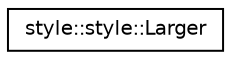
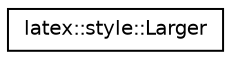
(116, 30) -> (116, 30)
